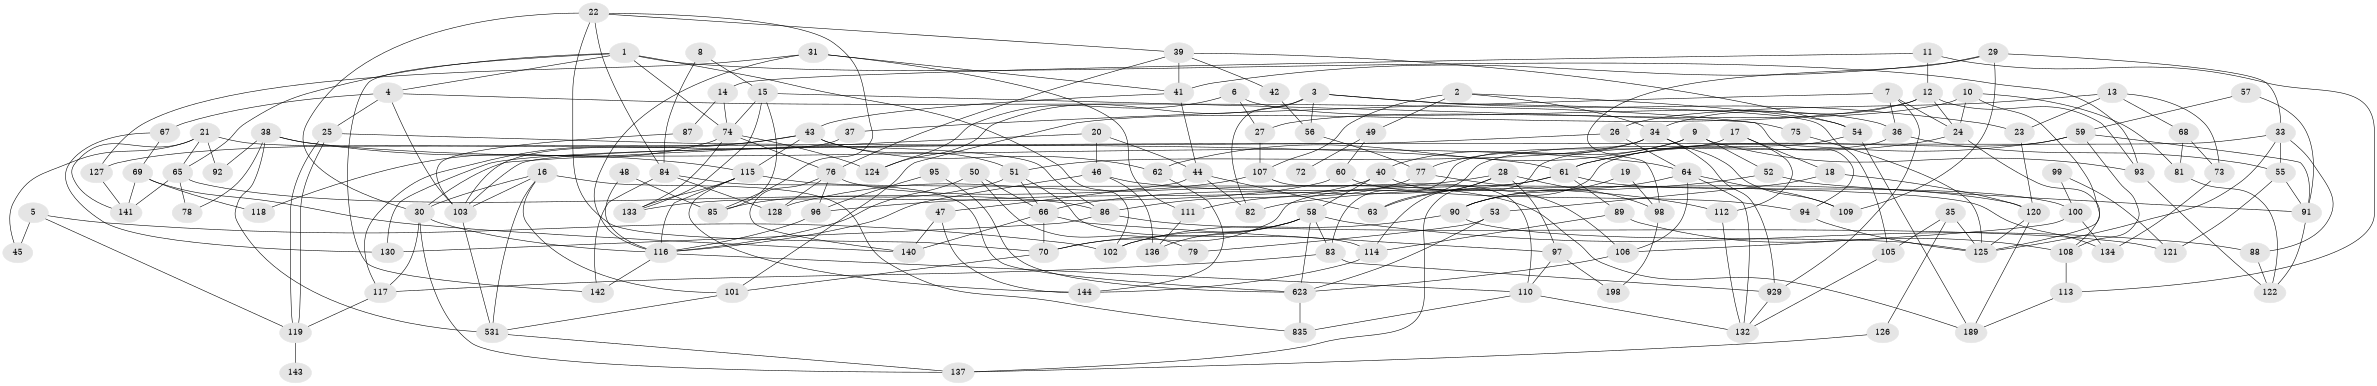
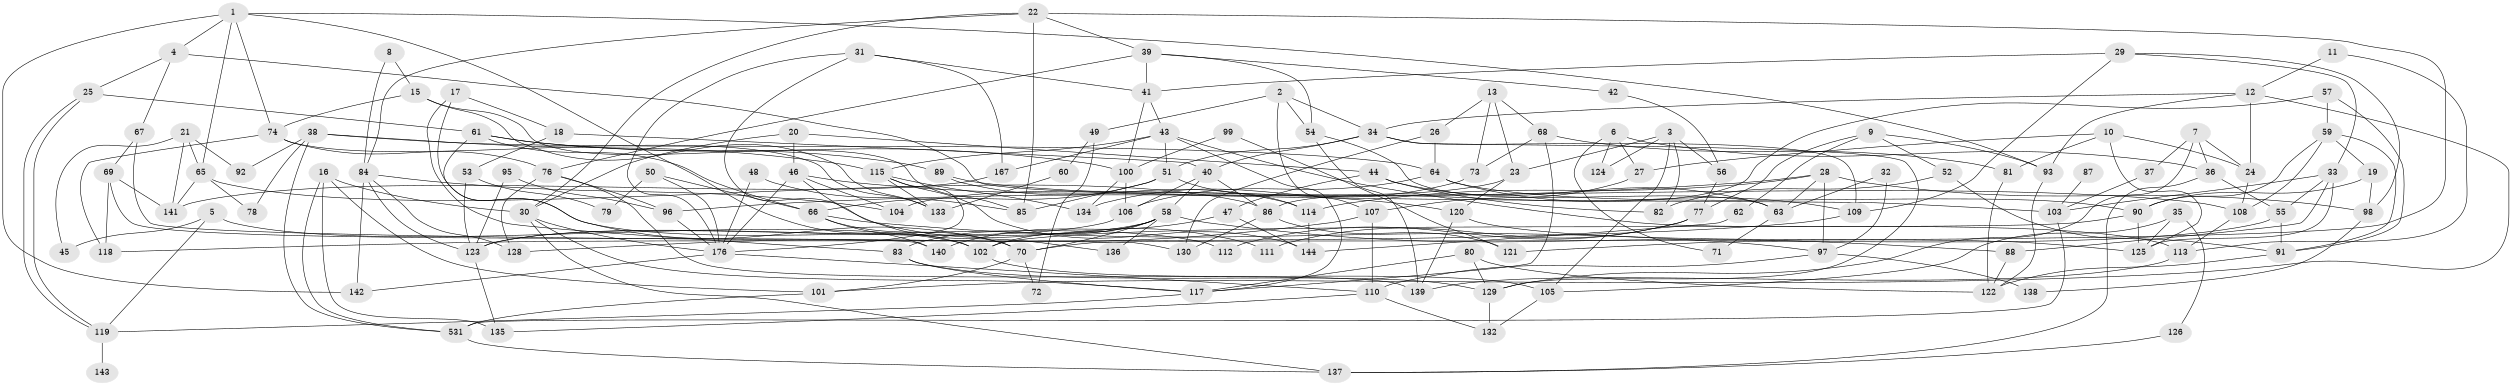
(723, 93) -> none
(1188, 133) -> (1136, 133)
(1796, 133) -> none
(664, 145) -> (1790, 143)
(1760, 149) -> none
(1883, 150) -> (2350, 153)
(813, 152) -> none
(950, 158) -> (1645, 223)
(97, 173) -> (1002, 173)
none -> (1886, 173)
(1934, 186) -> (761, 142)
(502, 193) -> none
none -> (897, 213)
(1805, 213) -> none
(1748, 224) -> none
(766, 228) -> none
(1170, 233) -> none
none -> (981, 241)
(661, 253) -> (719, 253)
none -> (1469, 253)
none -> (1717, 253)
none -> (1534, 260)
none -> (1029, 273)
(1730, 273) -> none
none -> (1263, 276)
(1300, 293) -> (473, 253)
(1613, 293) -> (2031, 293)
(1774, 293) -> (1489, 293)
(1300, 333) -> (498, 333)
(1971, 333) -> (1418, 293)
